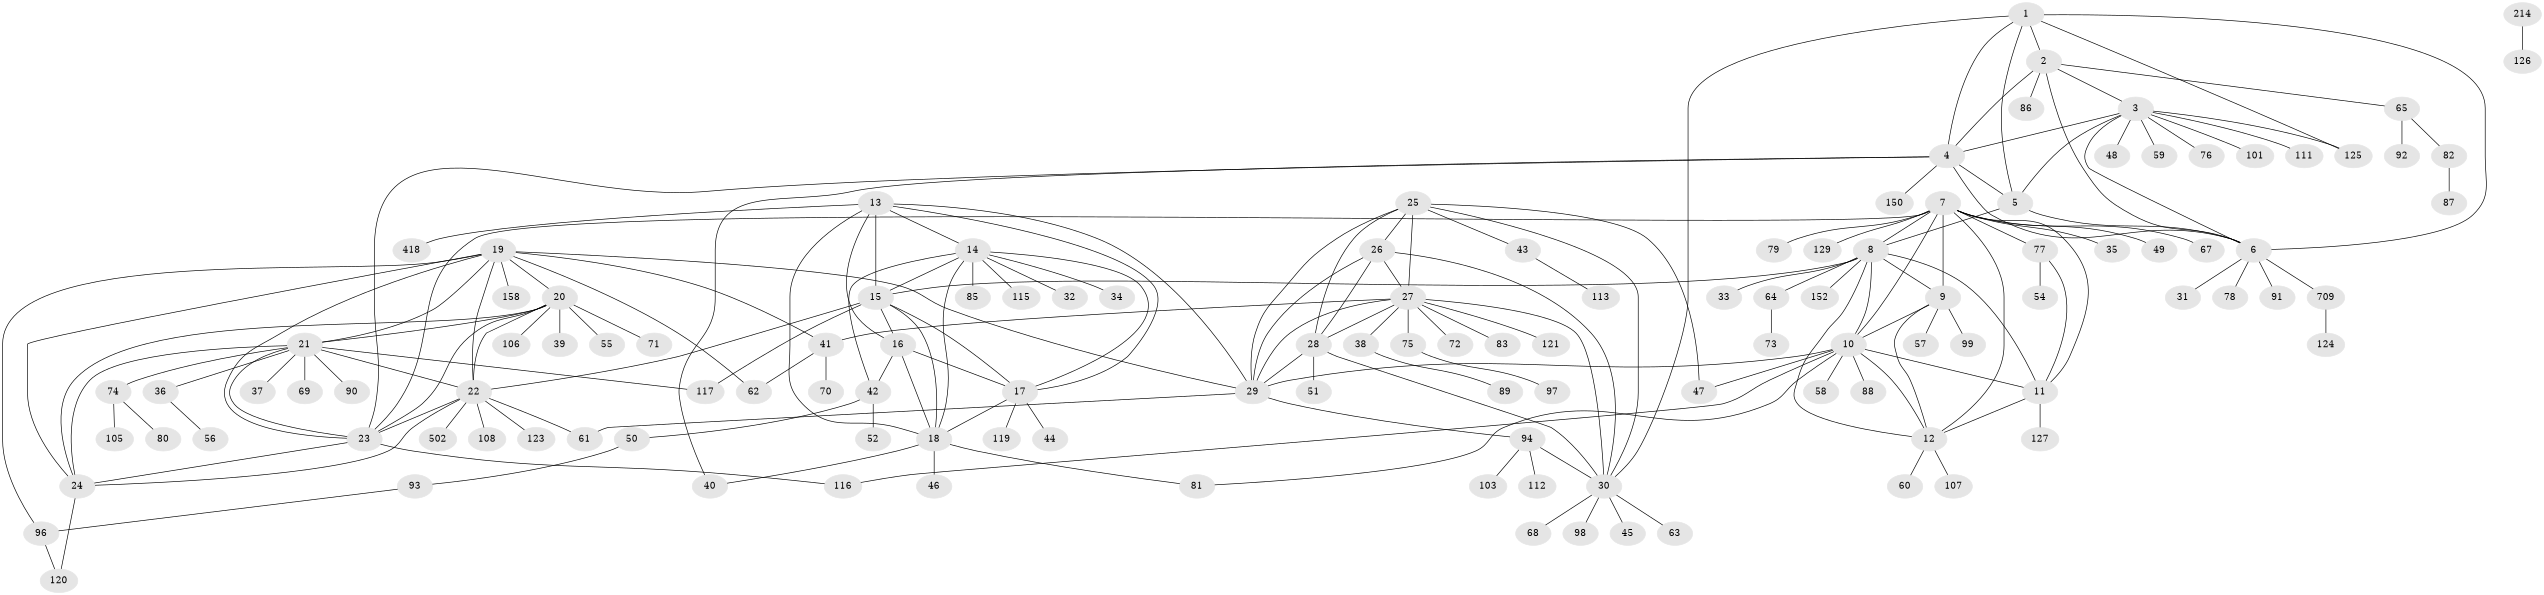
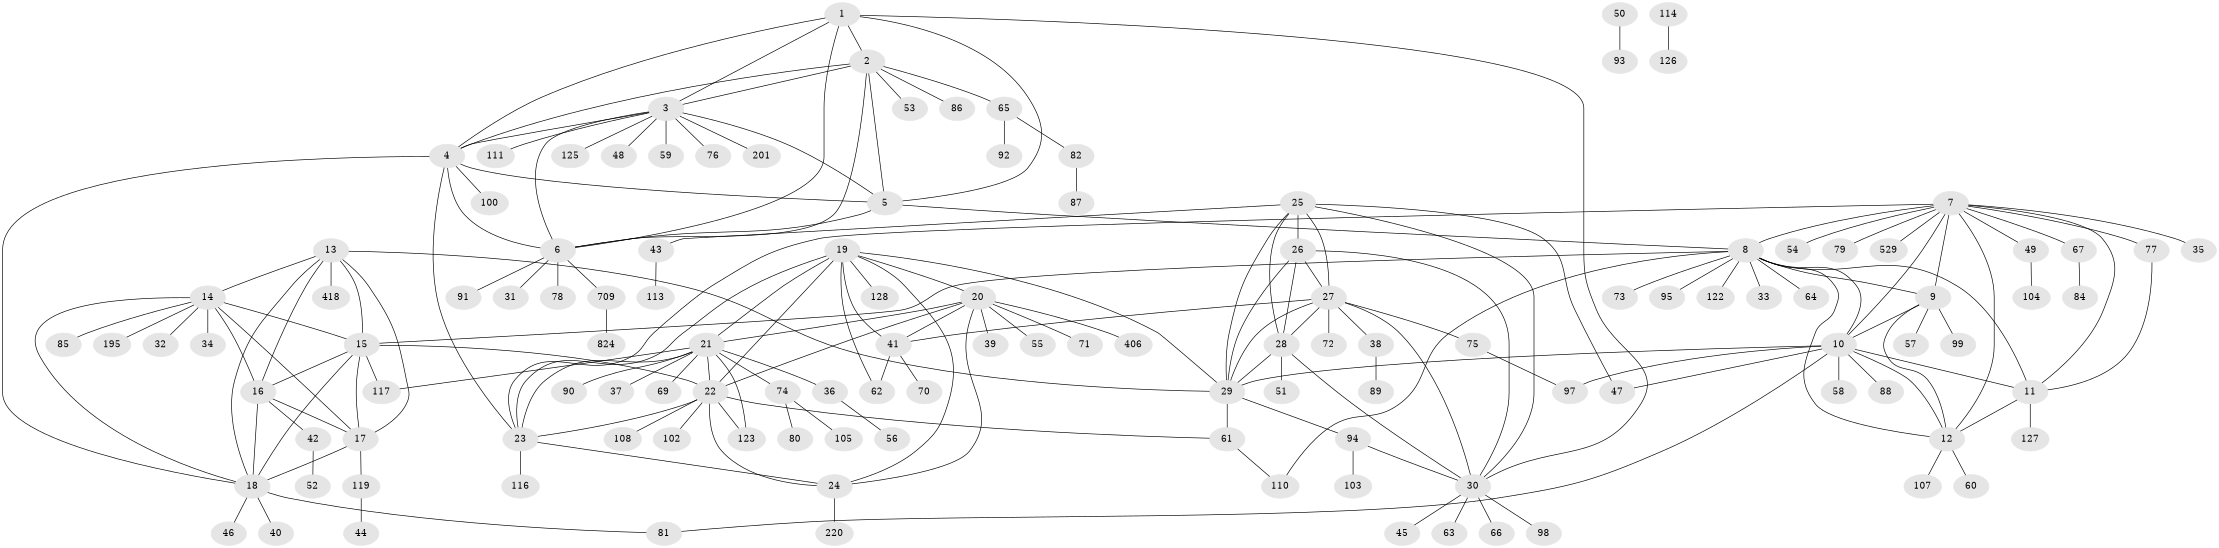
(2523, 14) -> (1668, 14)
(2198, 87) -> (754, 62)
none -> (910, 109)
none -> (876, 132)
(2255, 156) -> (762, 156)
(892, 187) -> (15, 226)
(1895, 203) -> (490, 203)
(1822, 250) -> (1889, 250)
(2040, 274) -> (1870, 222)
(857, 282) -> (237, 343)
(511, 298) -> (880, 298)
(1021, 298) -> (112, 345)
none -> (1667, 298)
(1820, 298) -> (1716, 298)
none -> (2032, 298)
none -> (2080, 298)
(1771, 321) -> (1681, 272)
(511, 345) -> (1133, 345)
(1503, 345) -> none
(1551, 345) -> none
(2326, 345) -> (606, 345)
(453, 356) -> (940, 319)
(137, 360) -> (738, 388)
(1035, 416) -> (361, 506)
(756, 425) -> none
(1353, 437) -> (1701, 358)
(438, 439) -> (672, 439)
none -> (1280, 486)
(1537, 486) -> none
(41, 534) -> none
(1533, 534) -> (1497, 534)
(59, 581) -> (835, 534)
